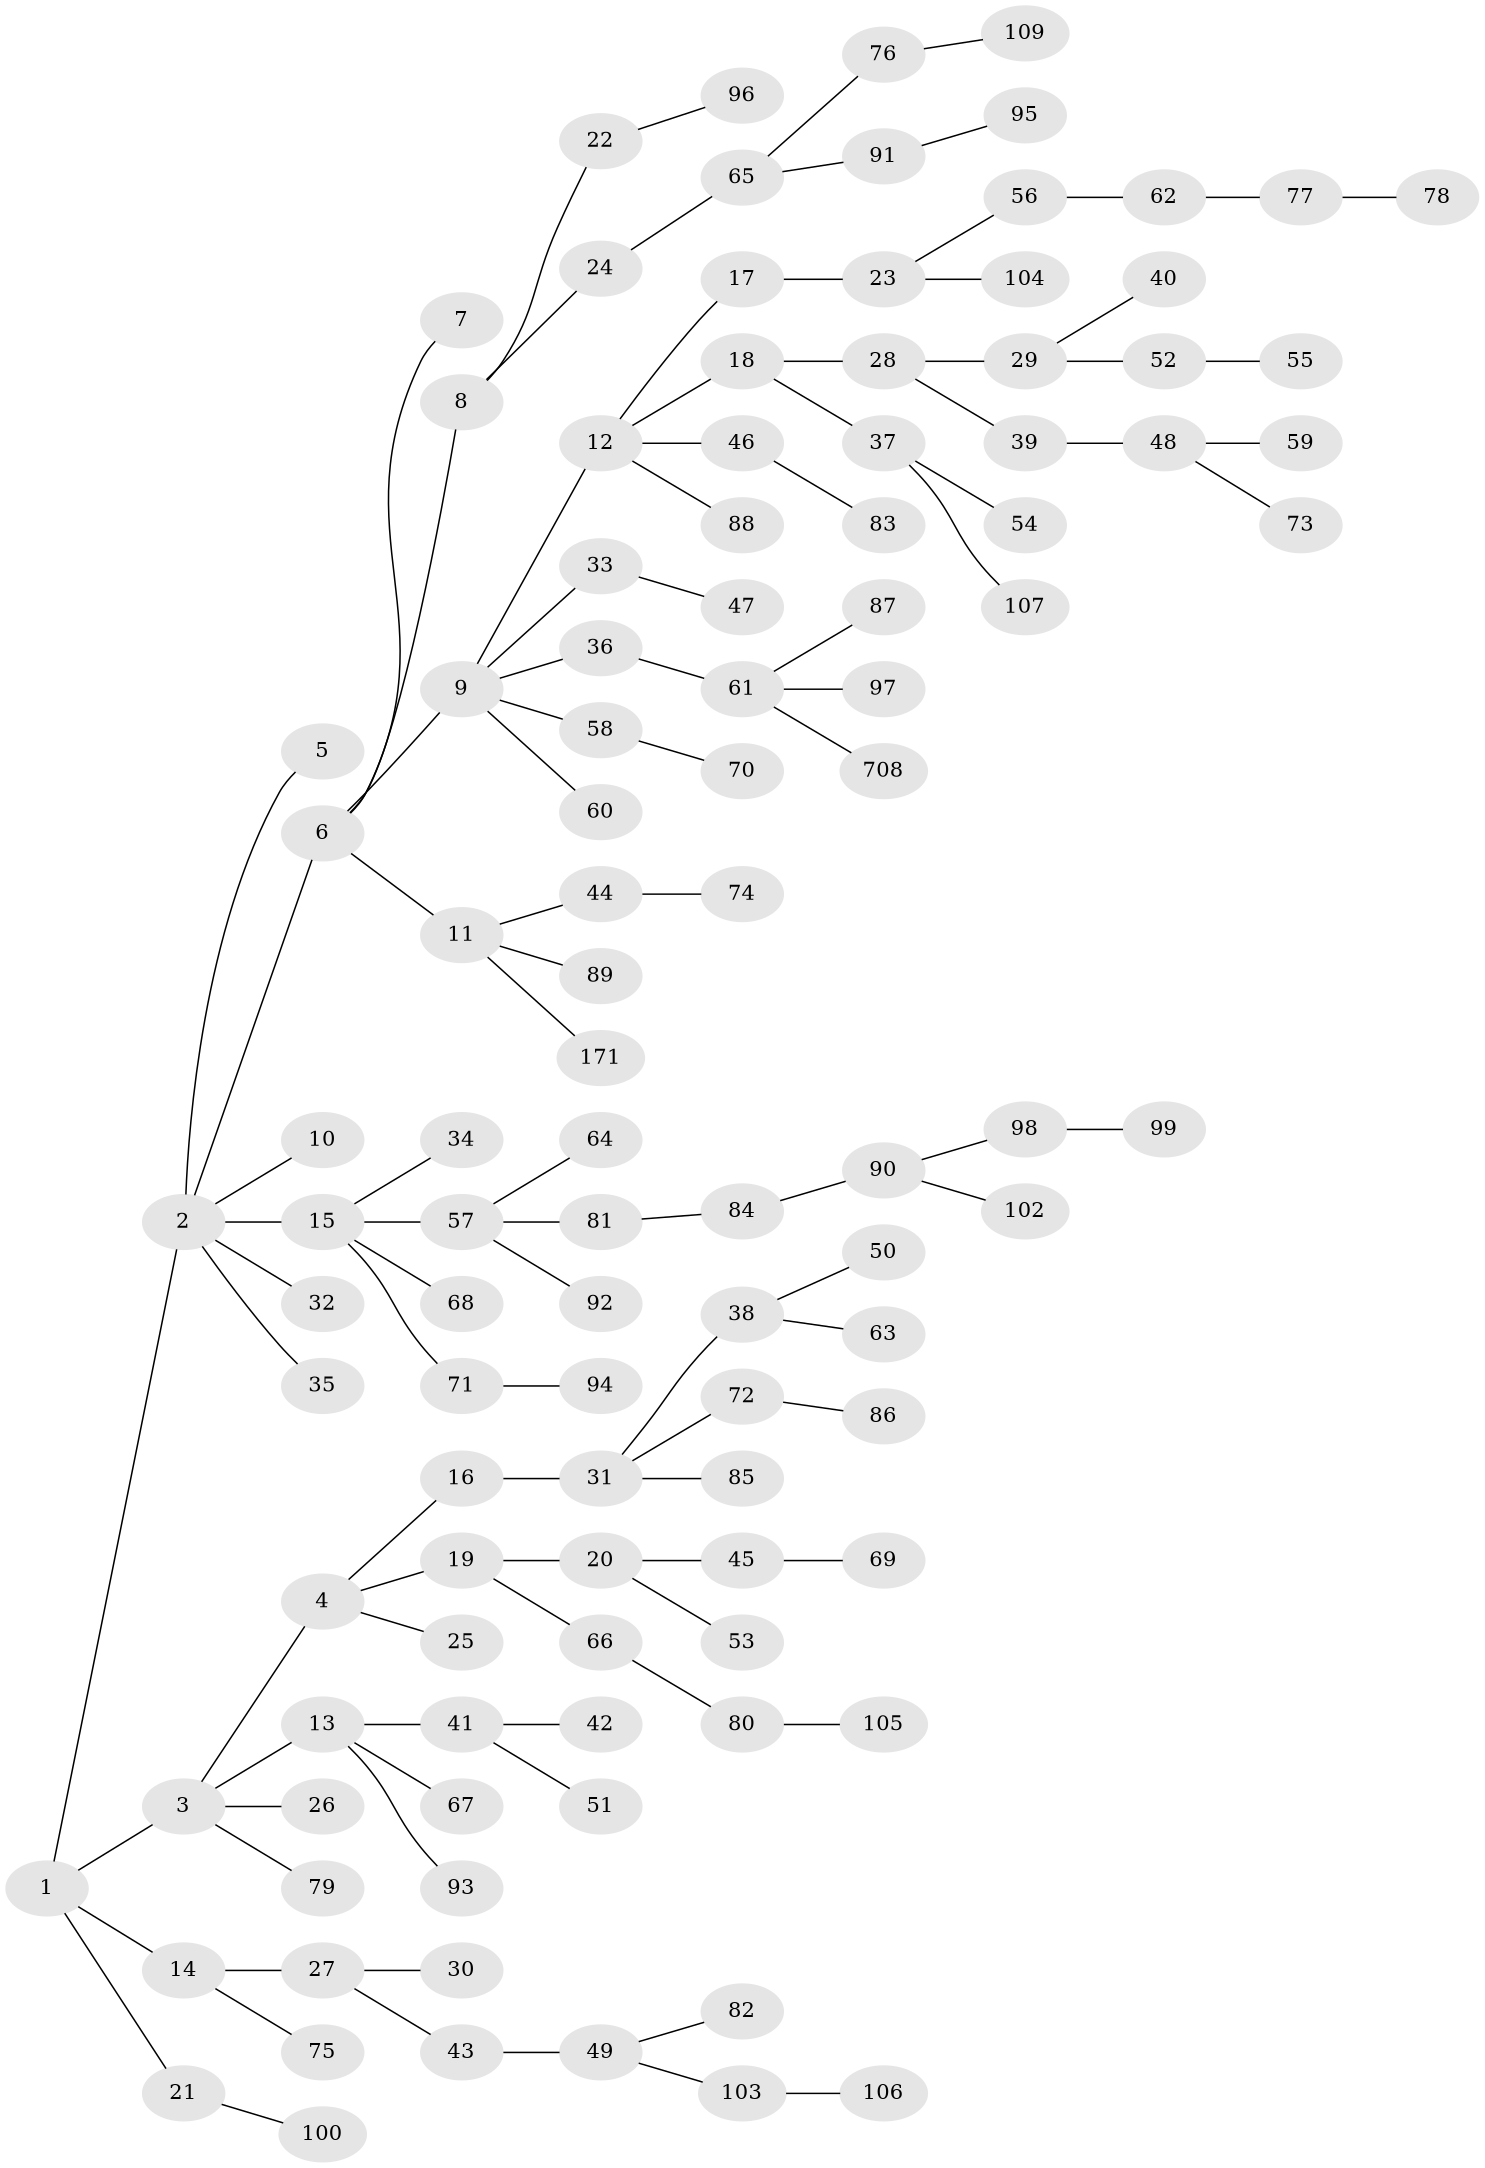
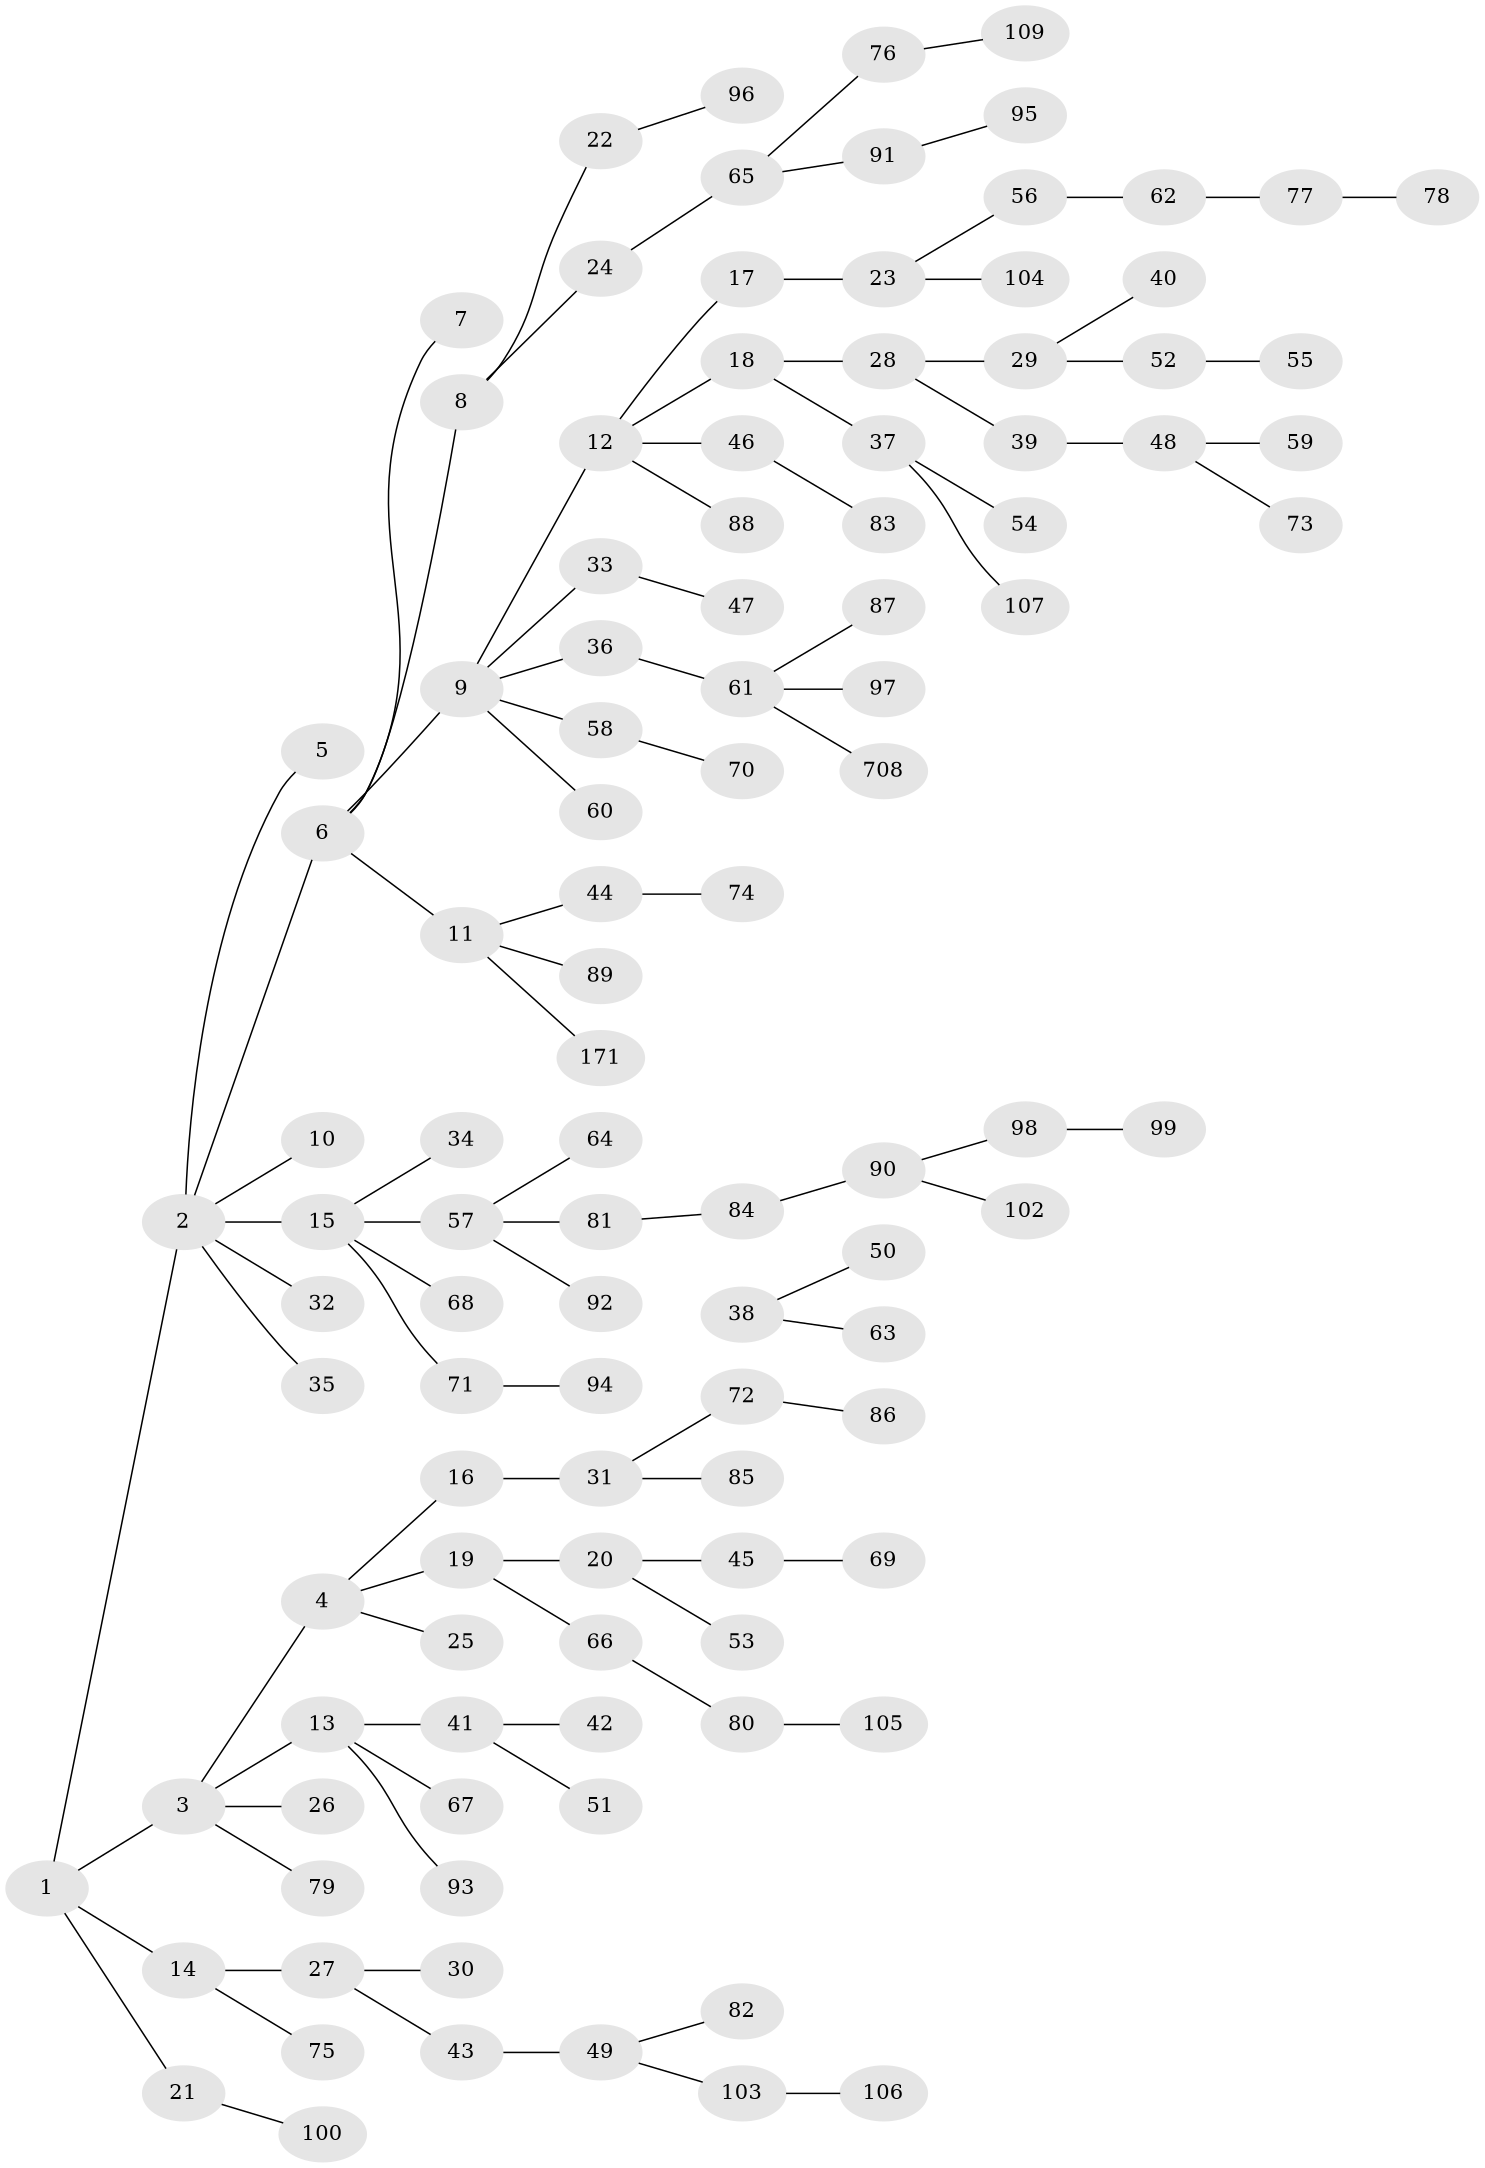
(668, 1394) -> none
